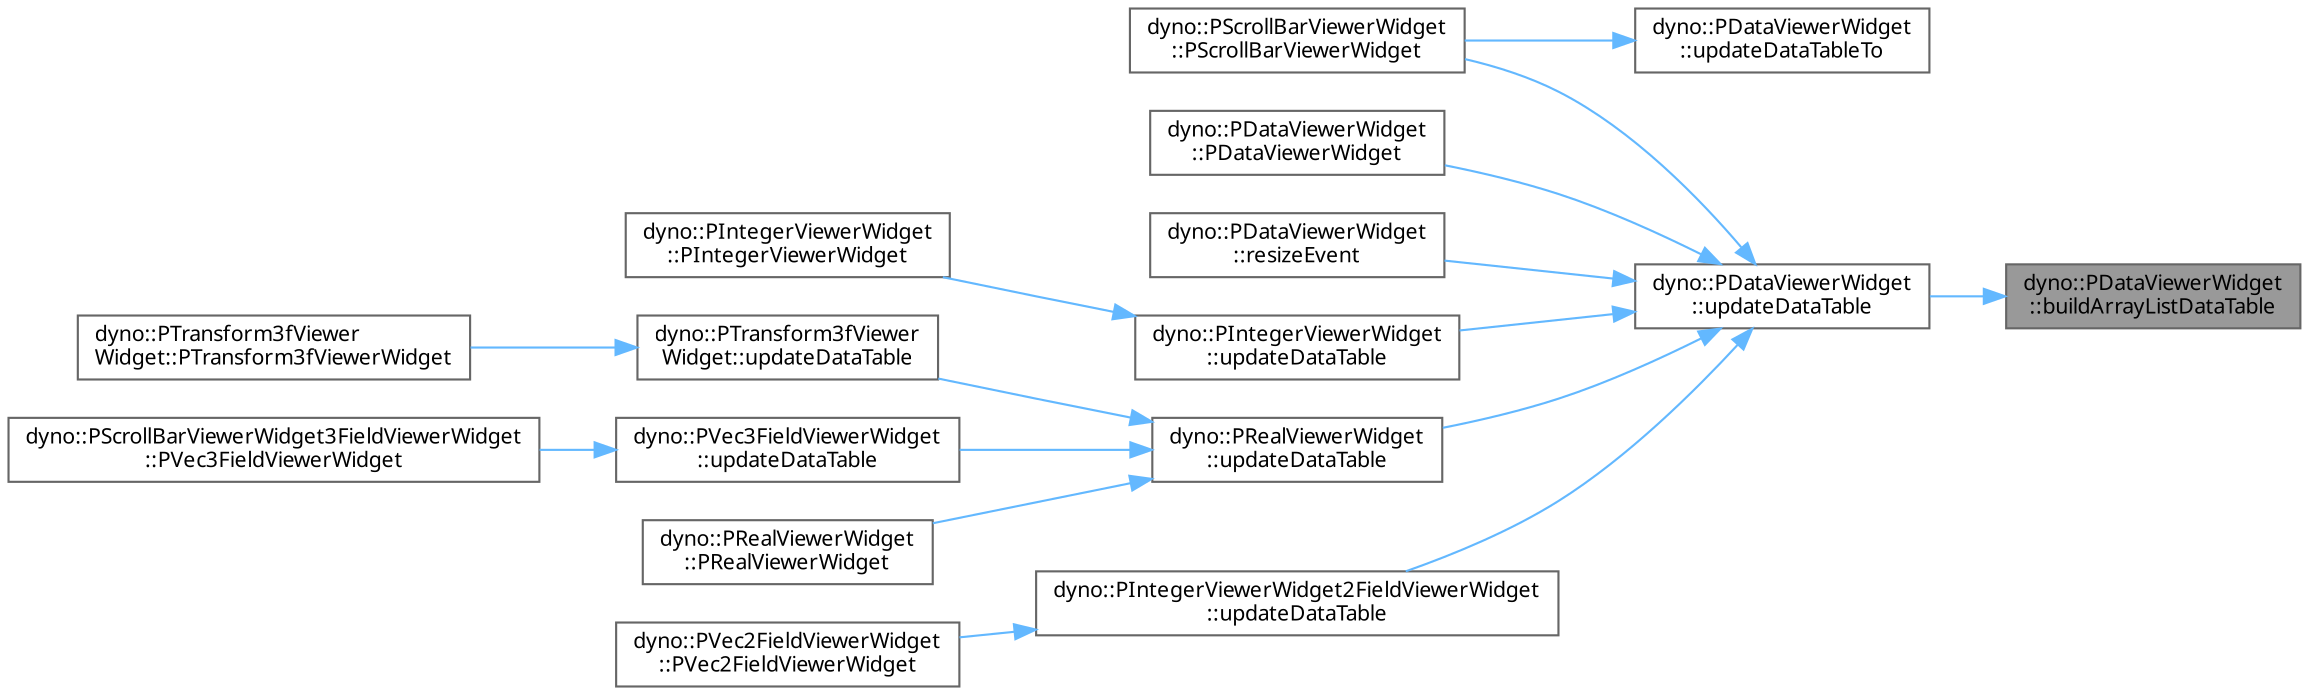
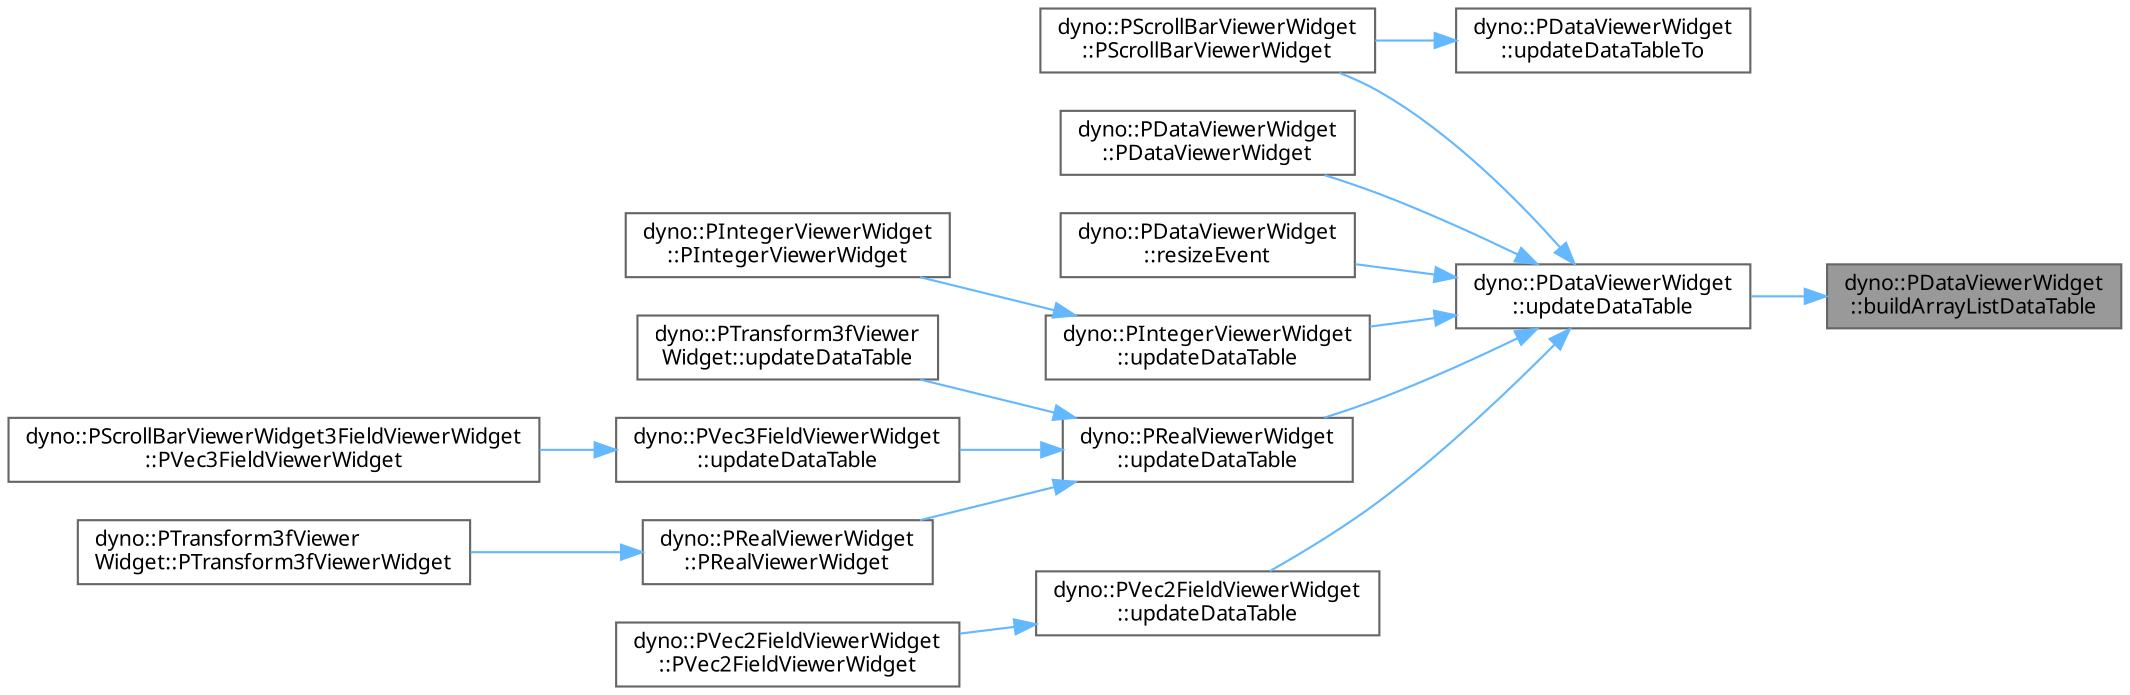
(543, 348) -> (546, 552)
(1297, 603) -> (1208, 603)
